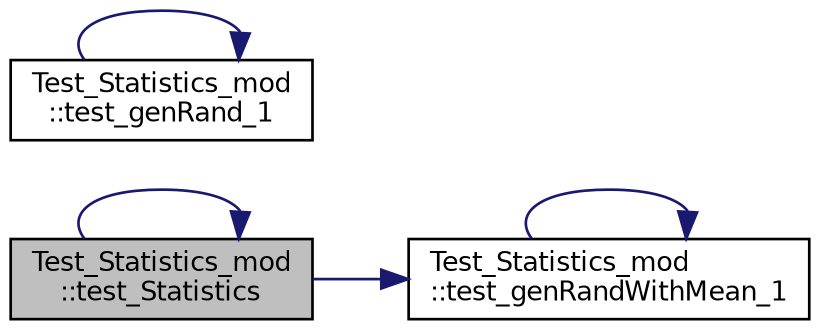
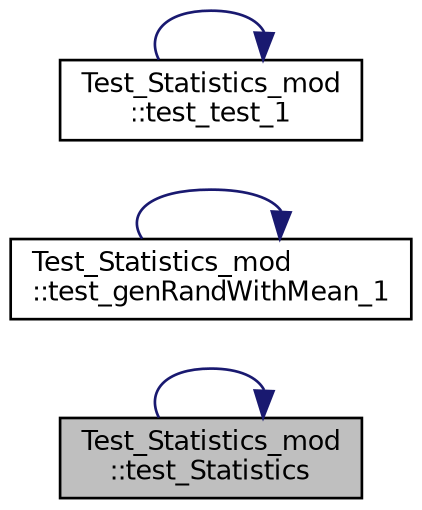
(162, 100) -> (211, 100)
(347, 279) -> none
